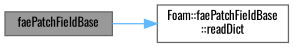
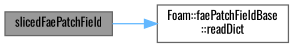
(59, 24) -> (59, 24)
